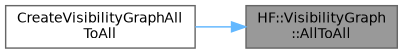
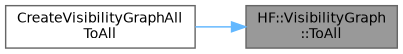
(322, 27) -> (322, 27)
